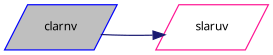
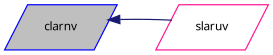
(127, 35) -> (146, 19)
